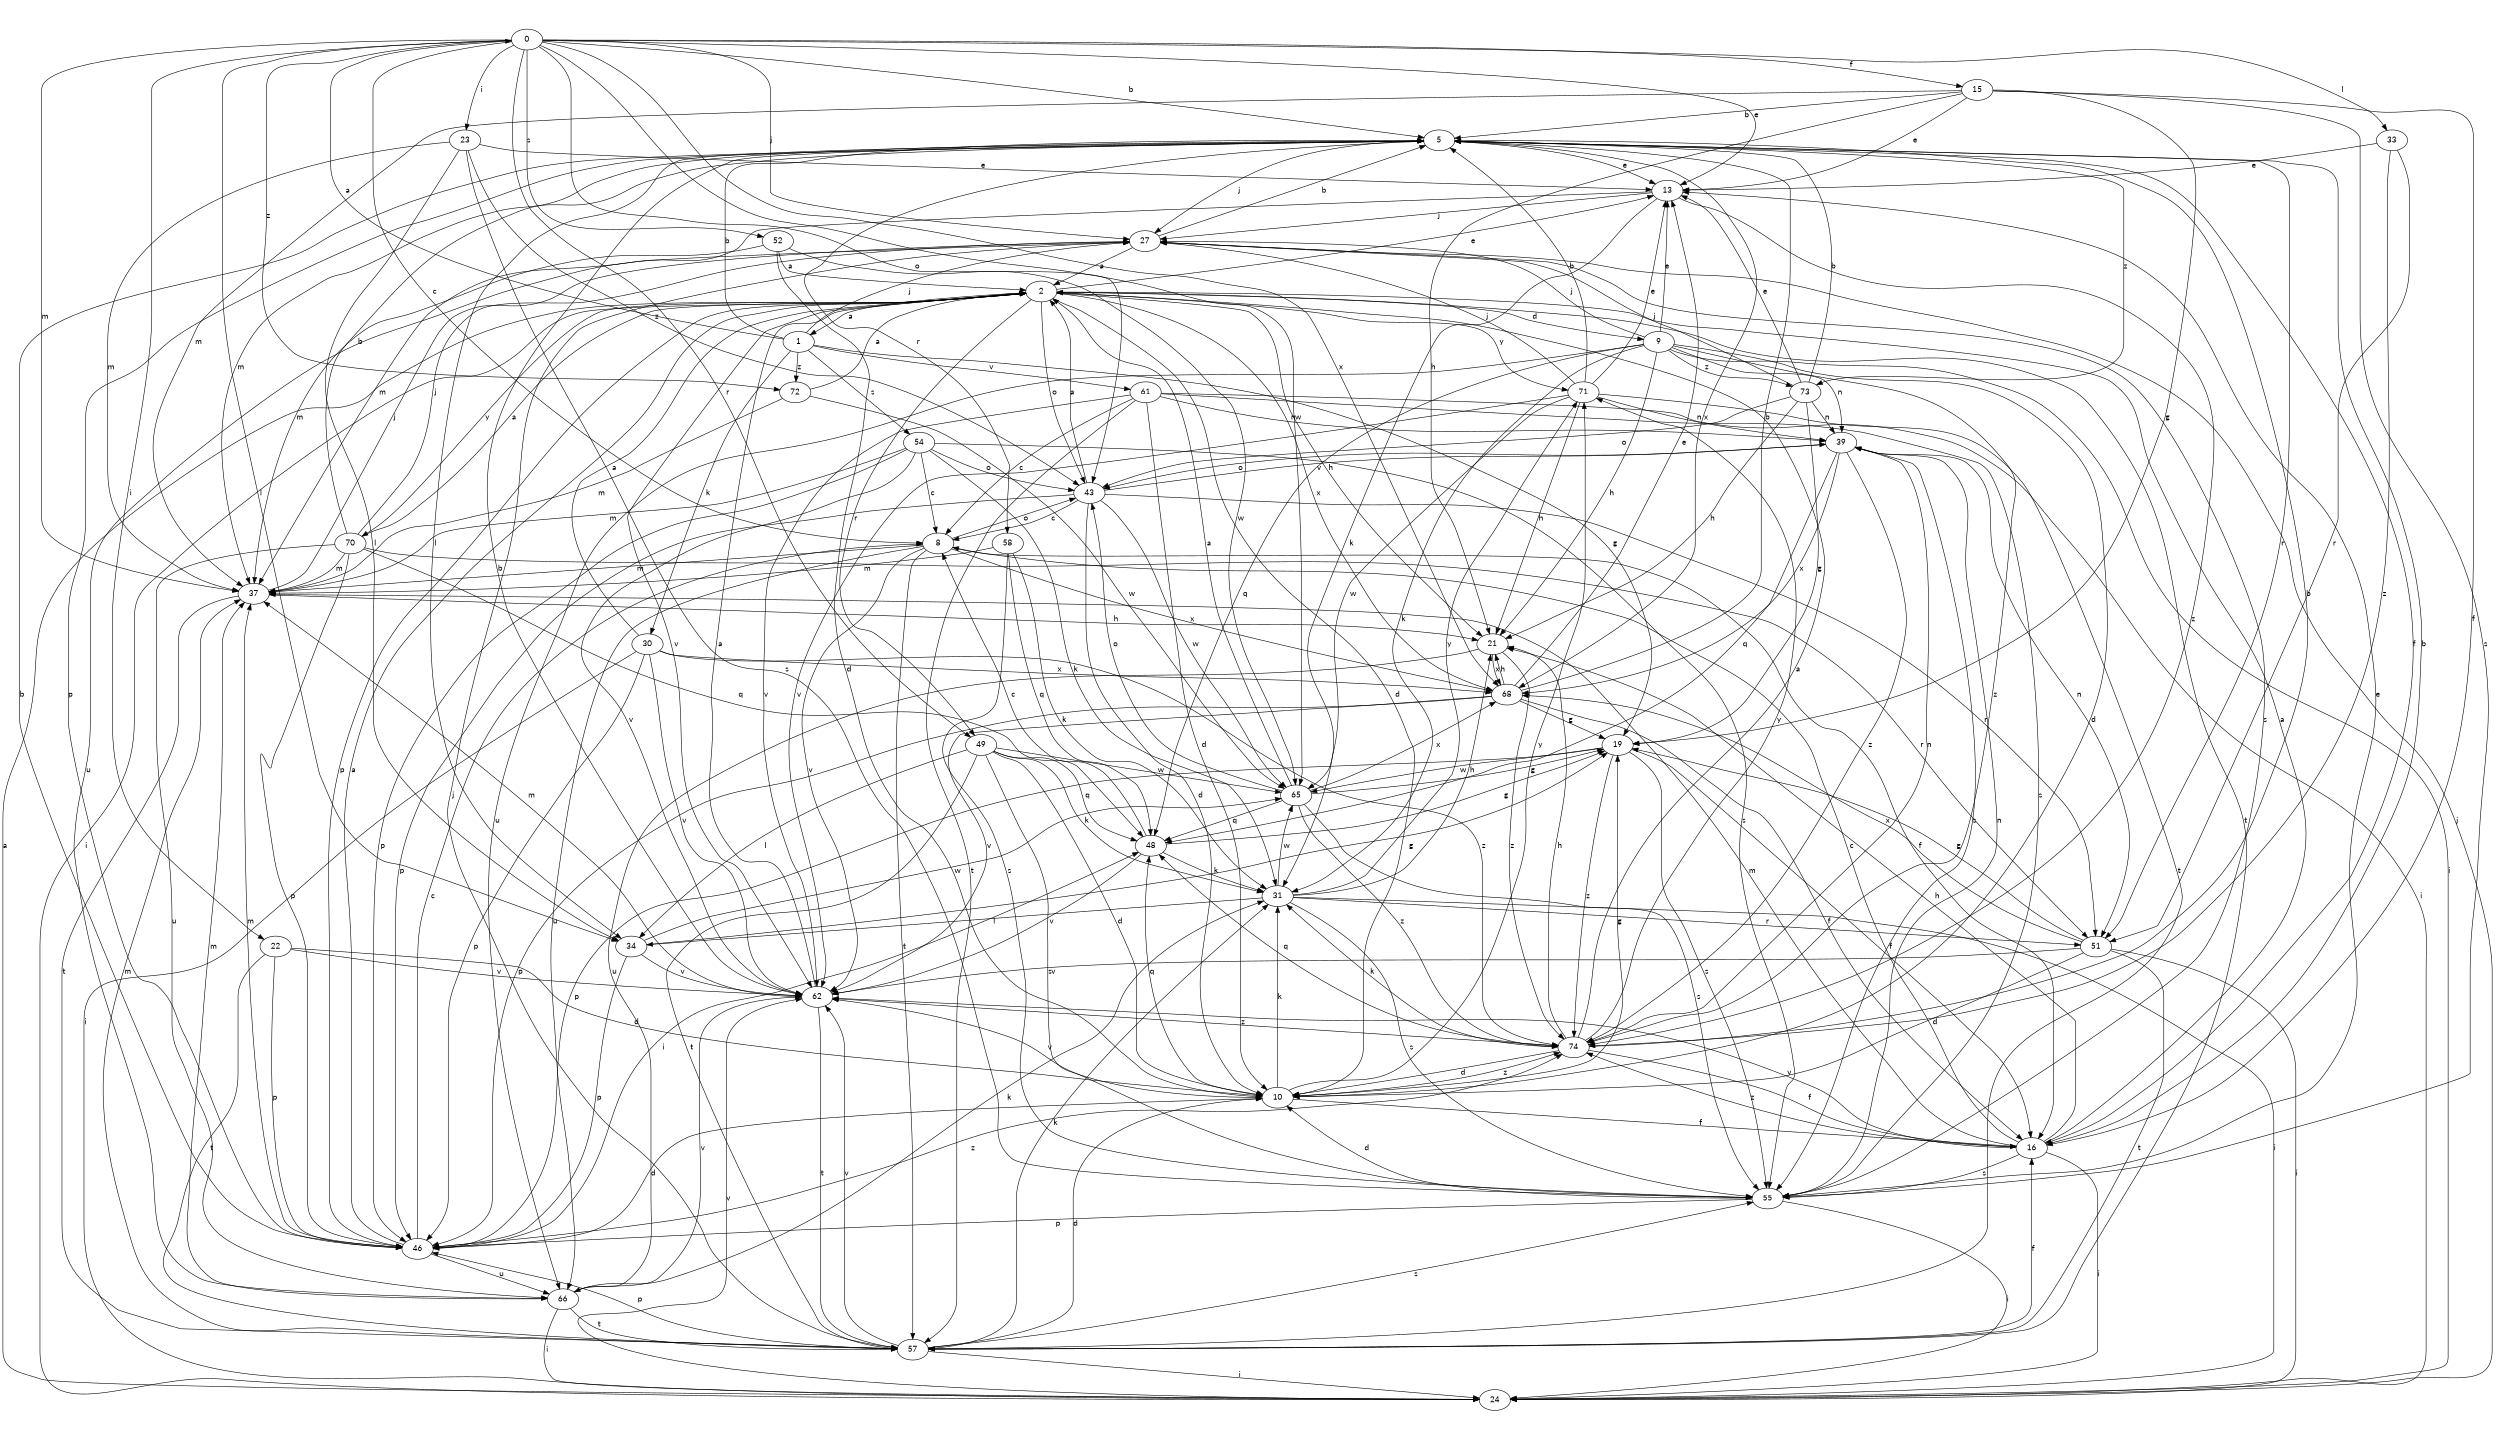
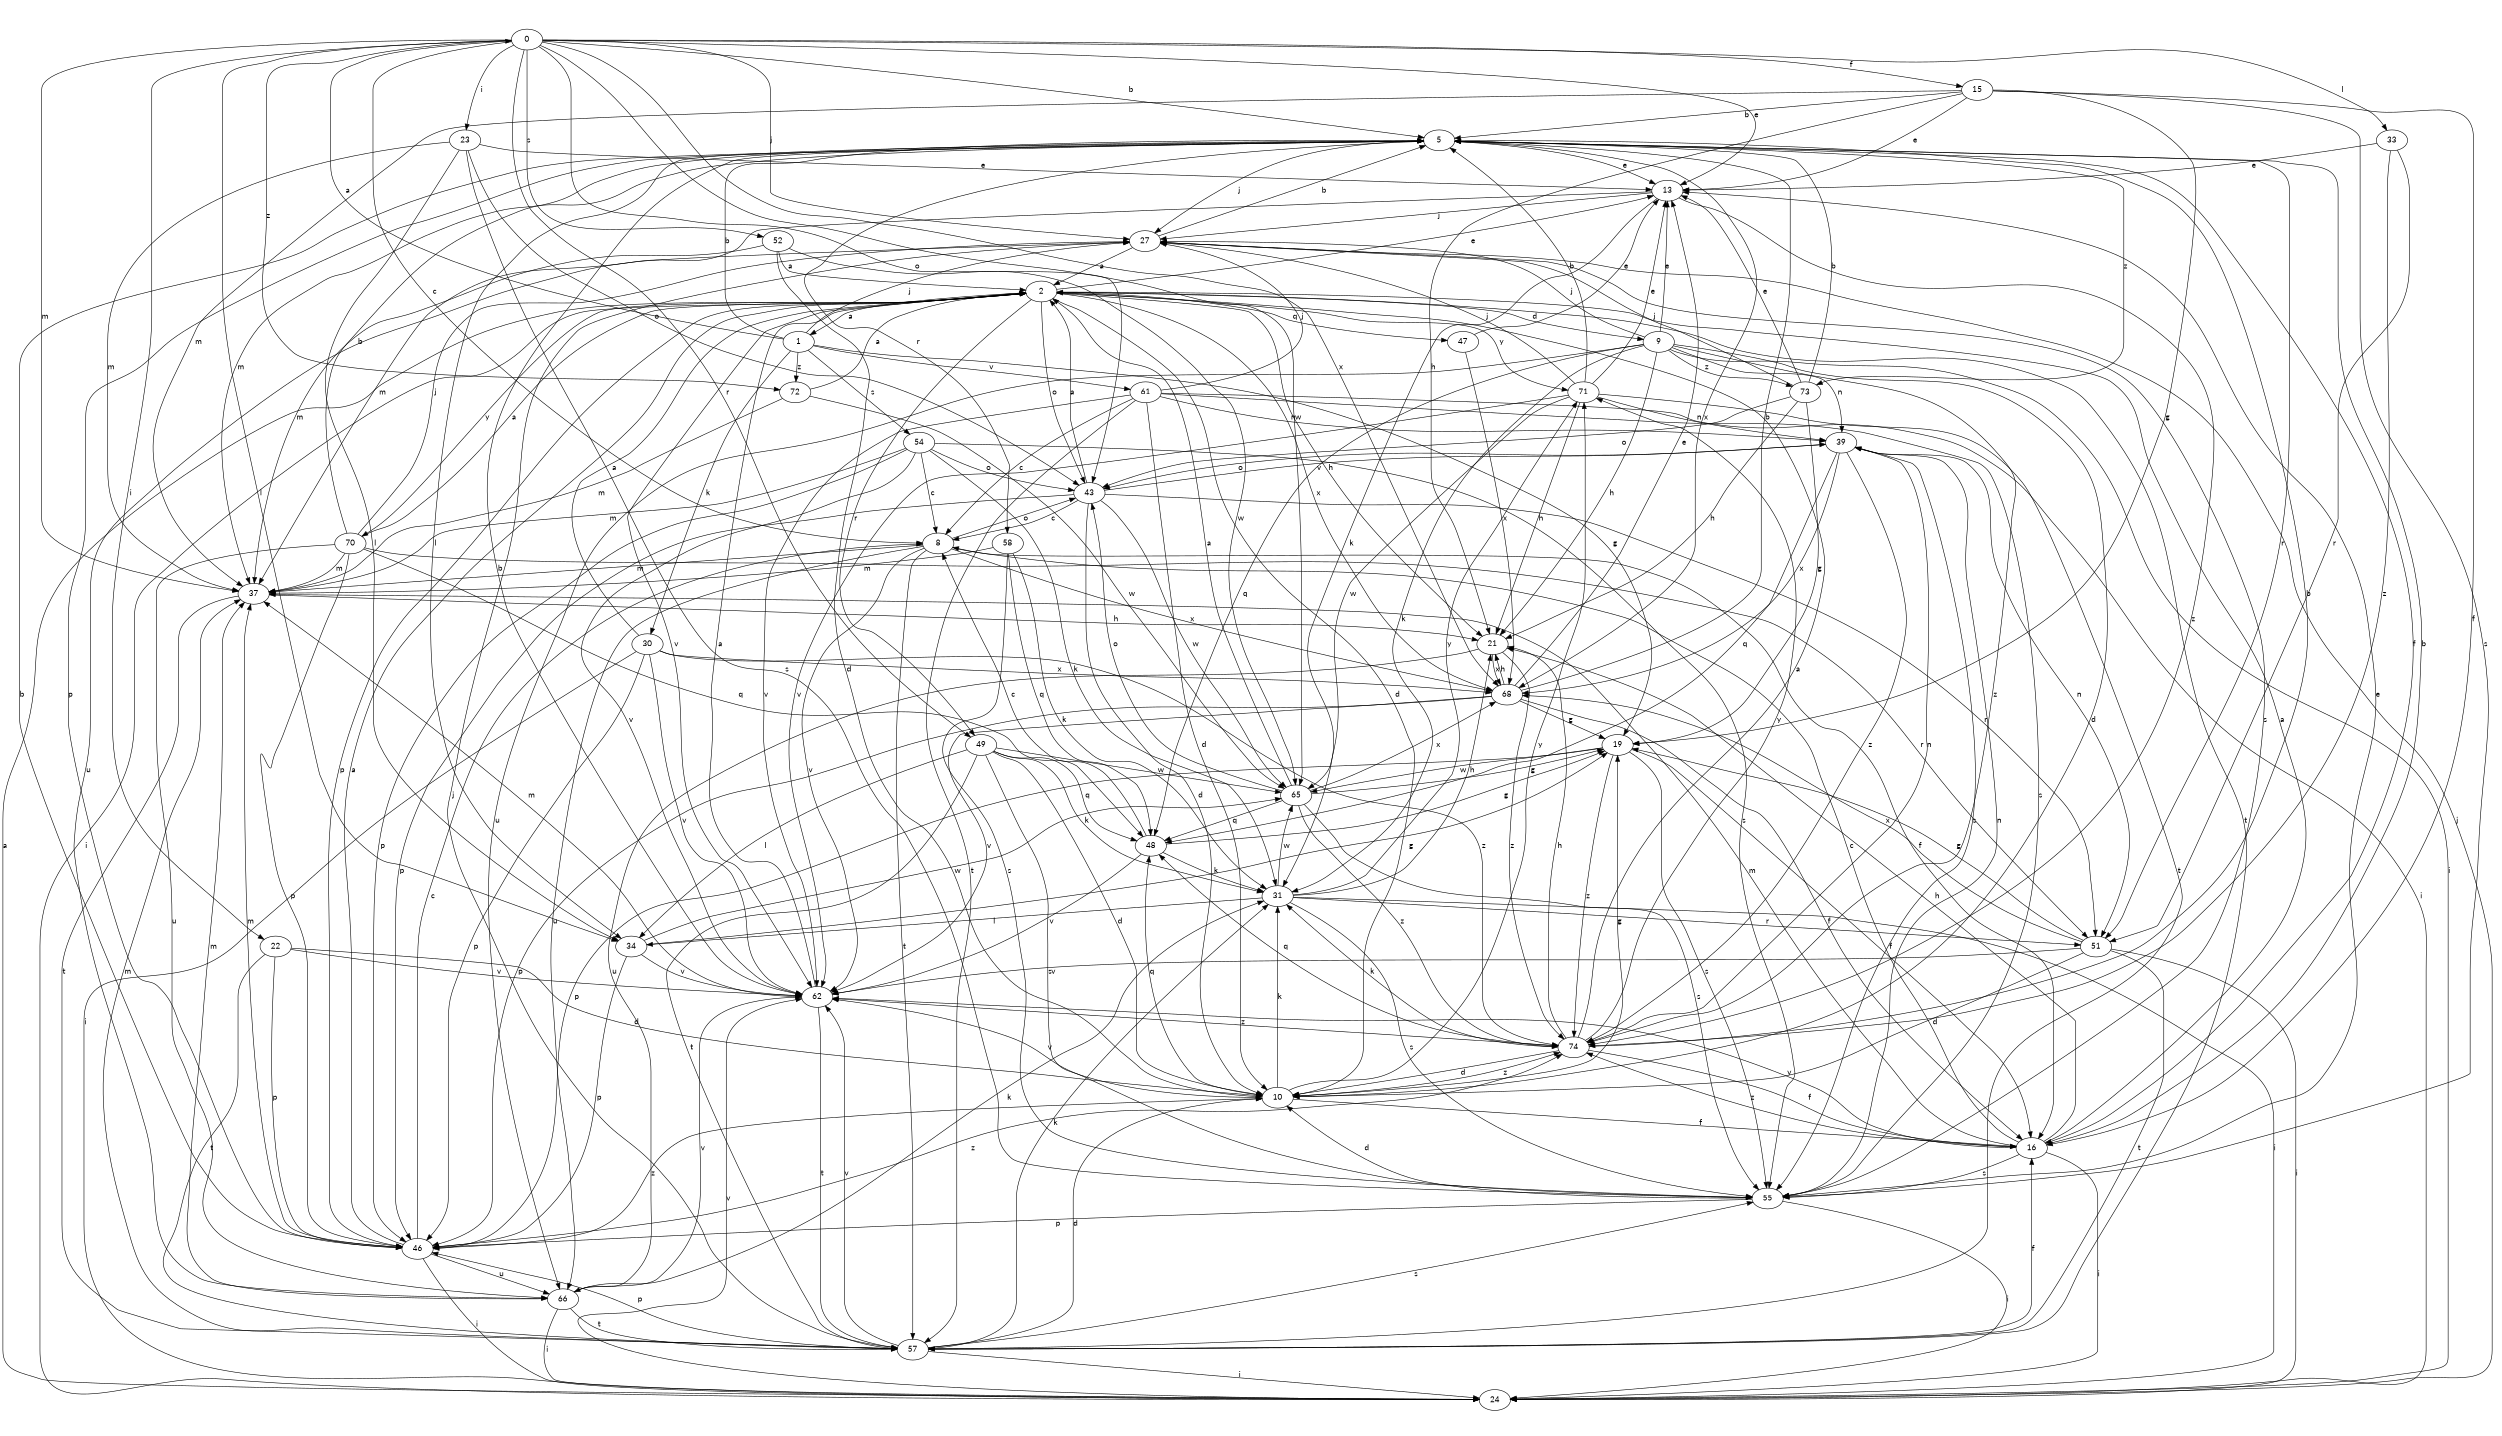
(641, 270) -> (1301, 334)
(657, 317) -> (657, 317)
none -> (1463, 342)
(1822, 415) -> none
(736, 1001) -> (922, 1396)
(653, 1173) -> (653, 1173)
